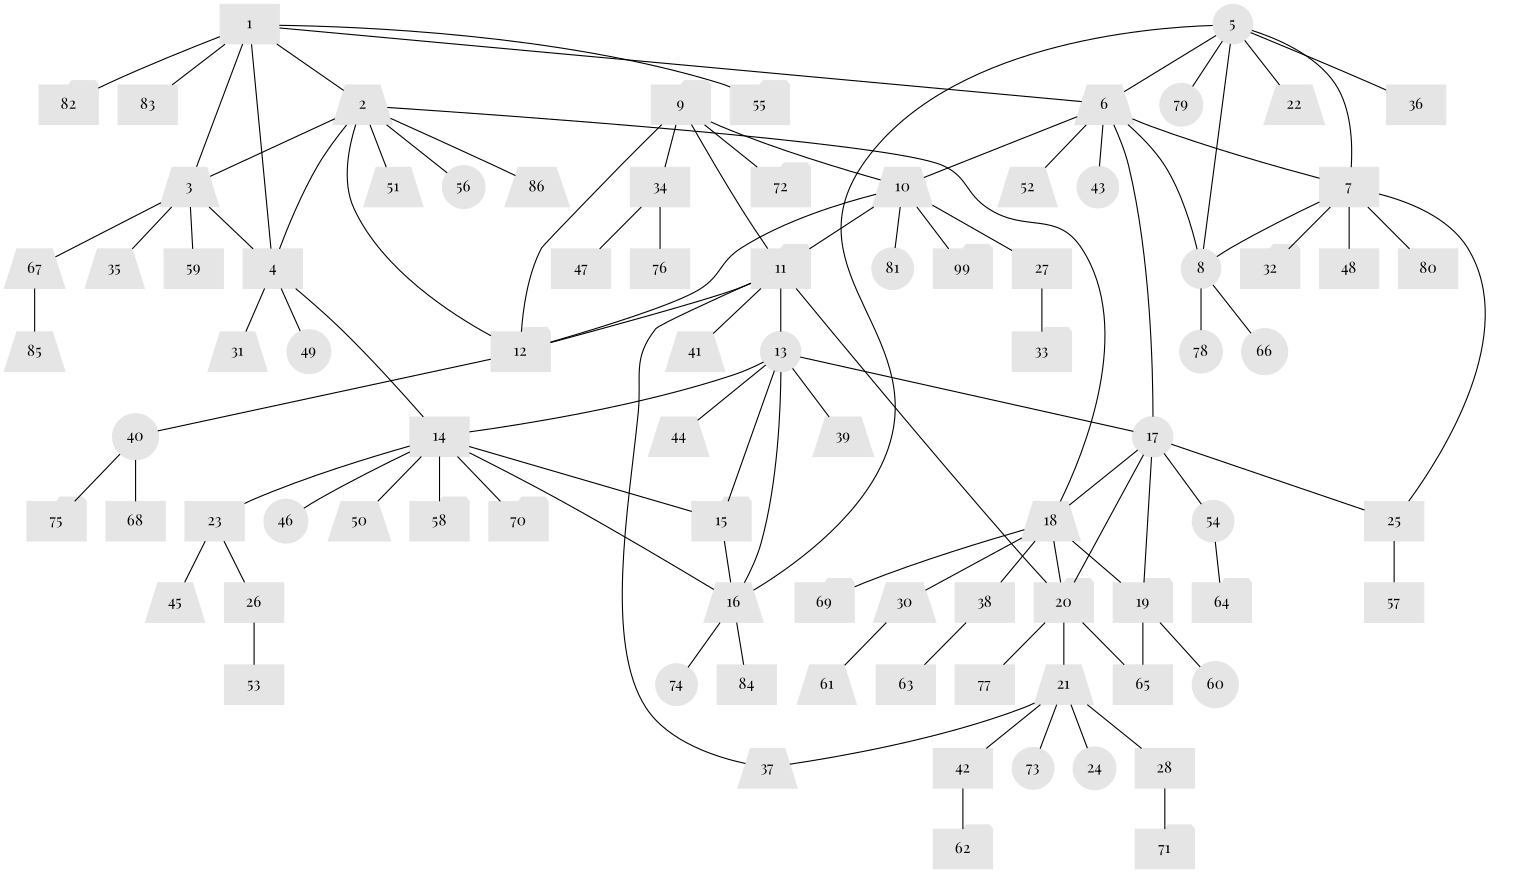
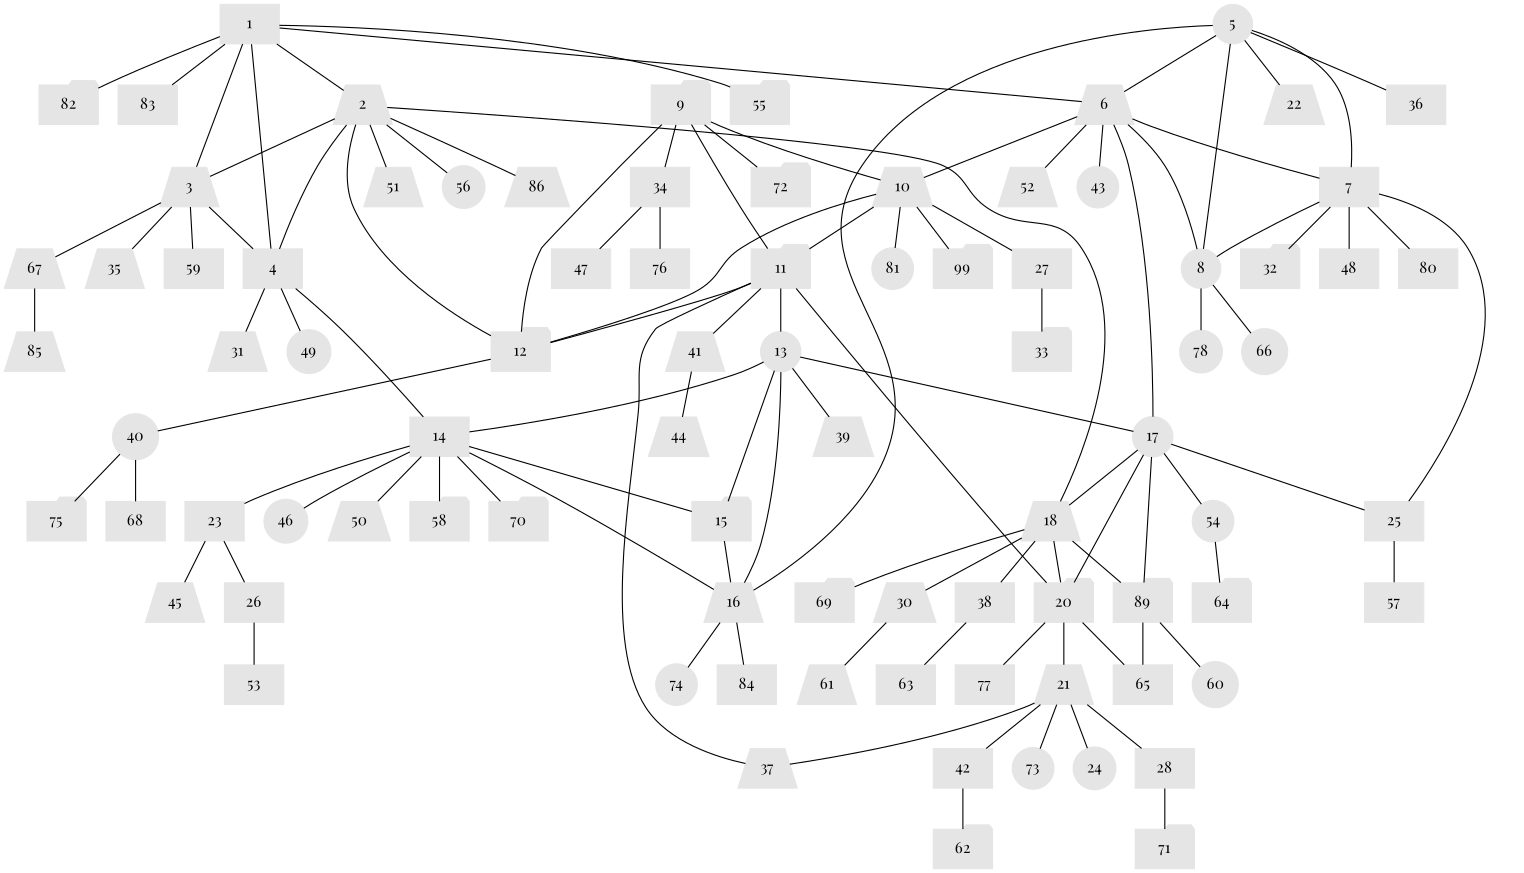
(1181, 105) -> none
(732, 393) -> (686, 397)
(1143, 603) -> (1143, 603)
